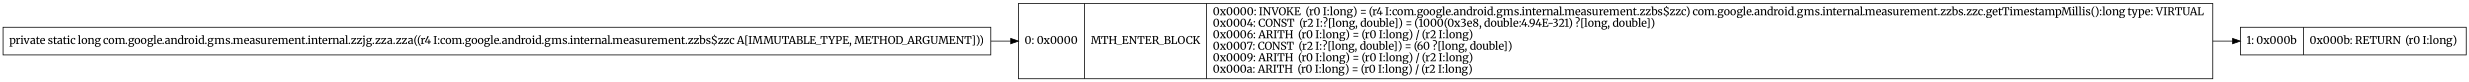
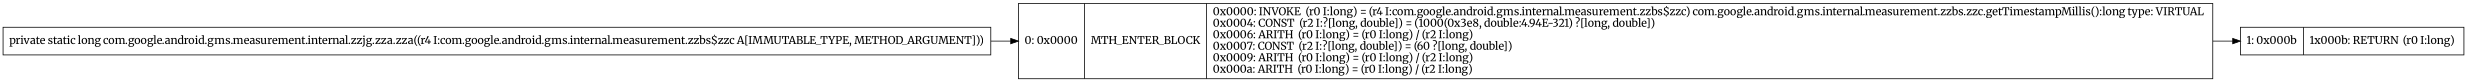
(2385, 41) -> (2384, 41)
